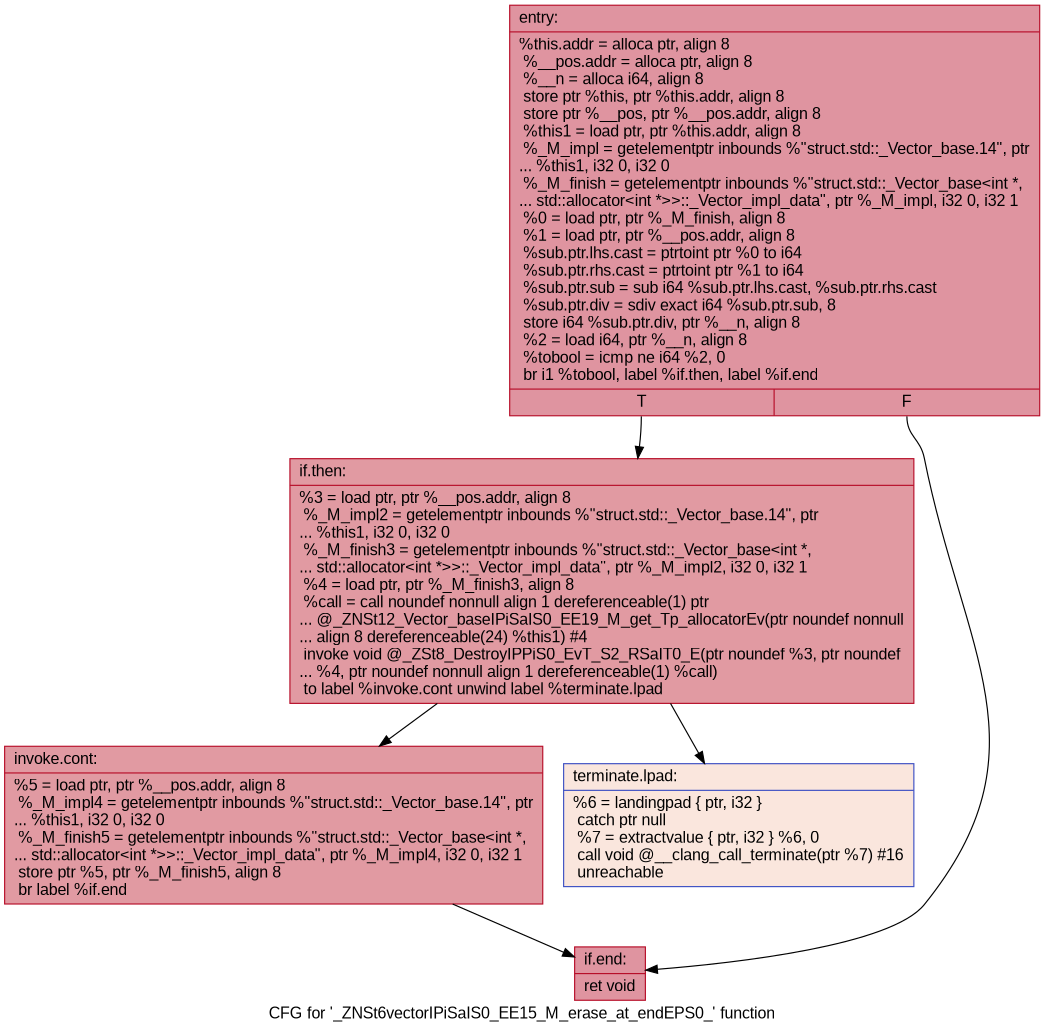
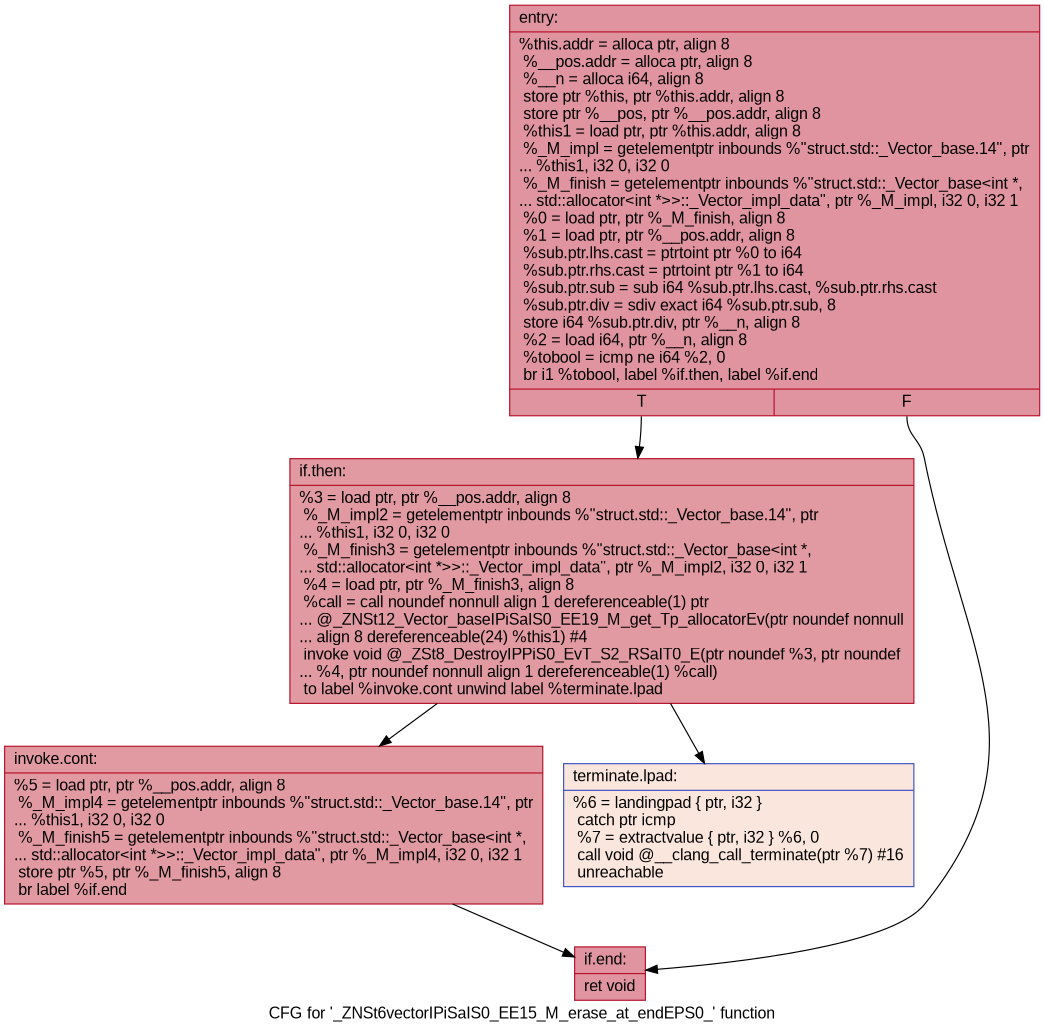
(620, 821) -> (625, 821)
